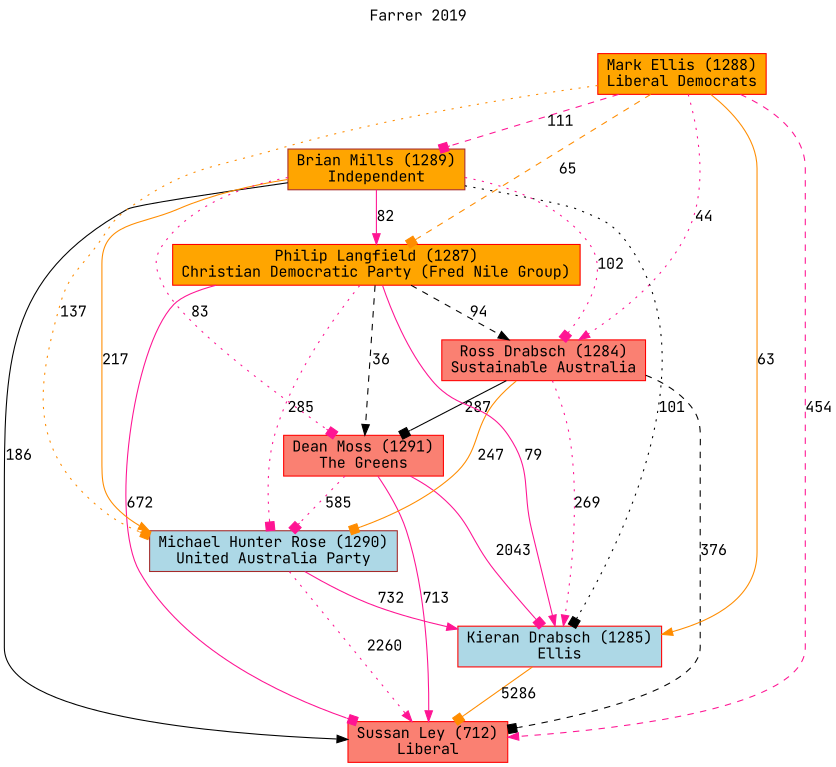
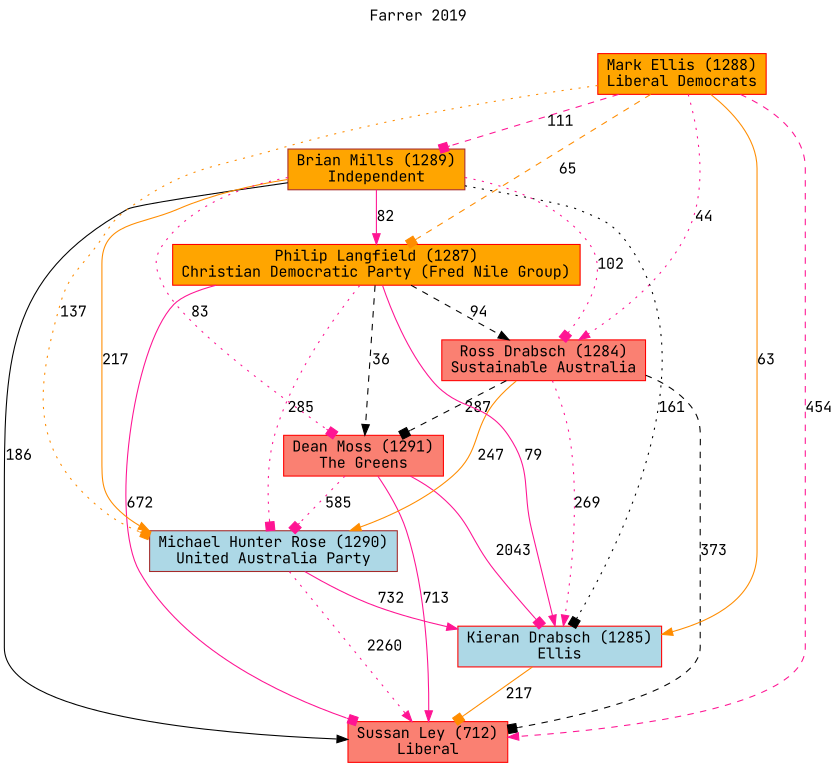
(454, 408) -> (454, 408)
(672, 408) -> (672, 408)
(456, 472) -> (456, 472)
(714, 551) -> (714, 551)
(519, 694) -> (519, 694)
